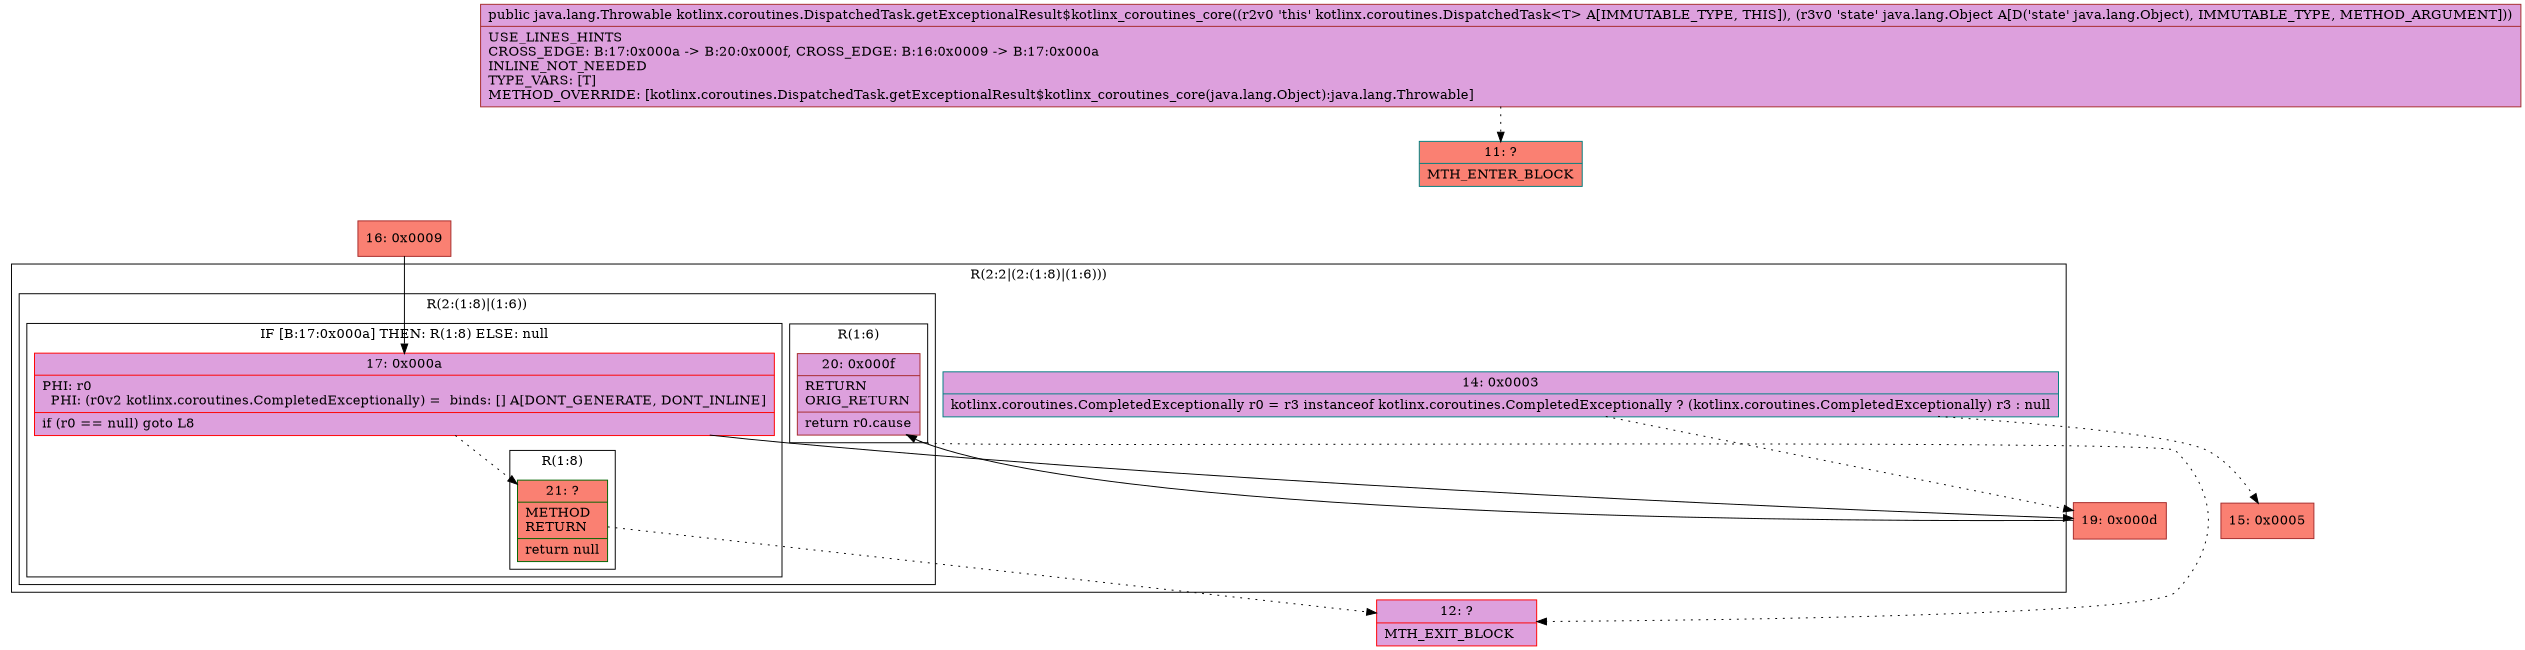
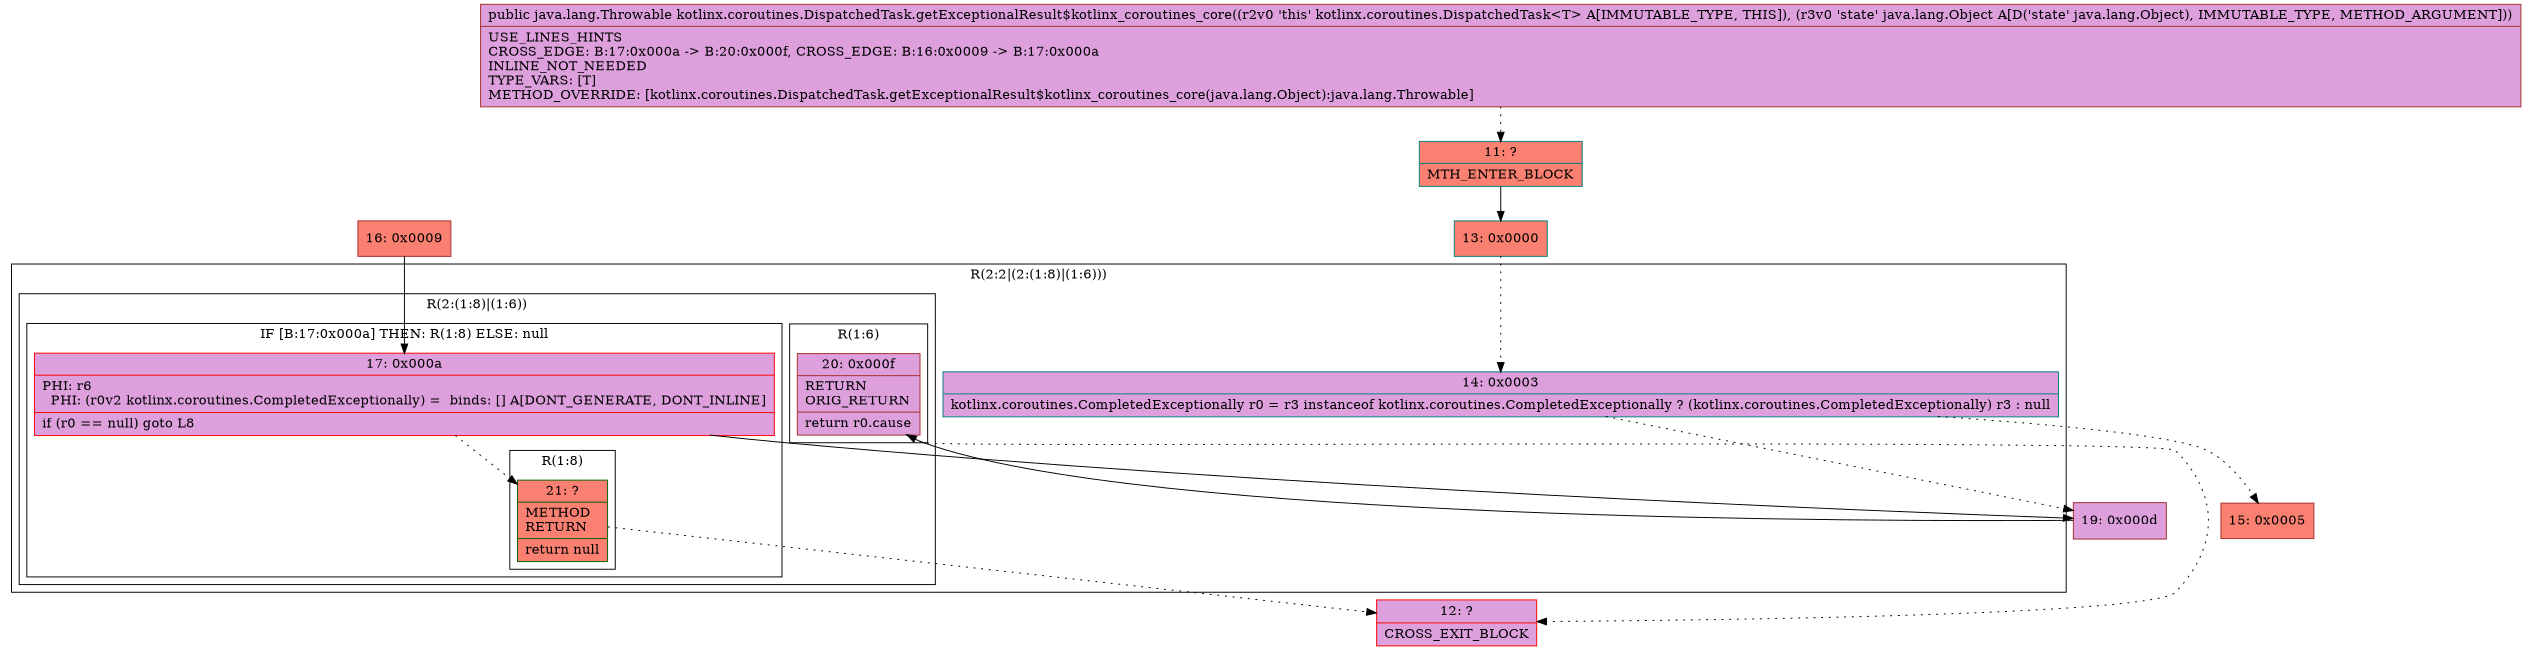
none -> (1501, 239)
(69, 386) -> (69, 386)
(2120, 521) -> (2120, 521)
(1449, 634) -> (1457, 634)
